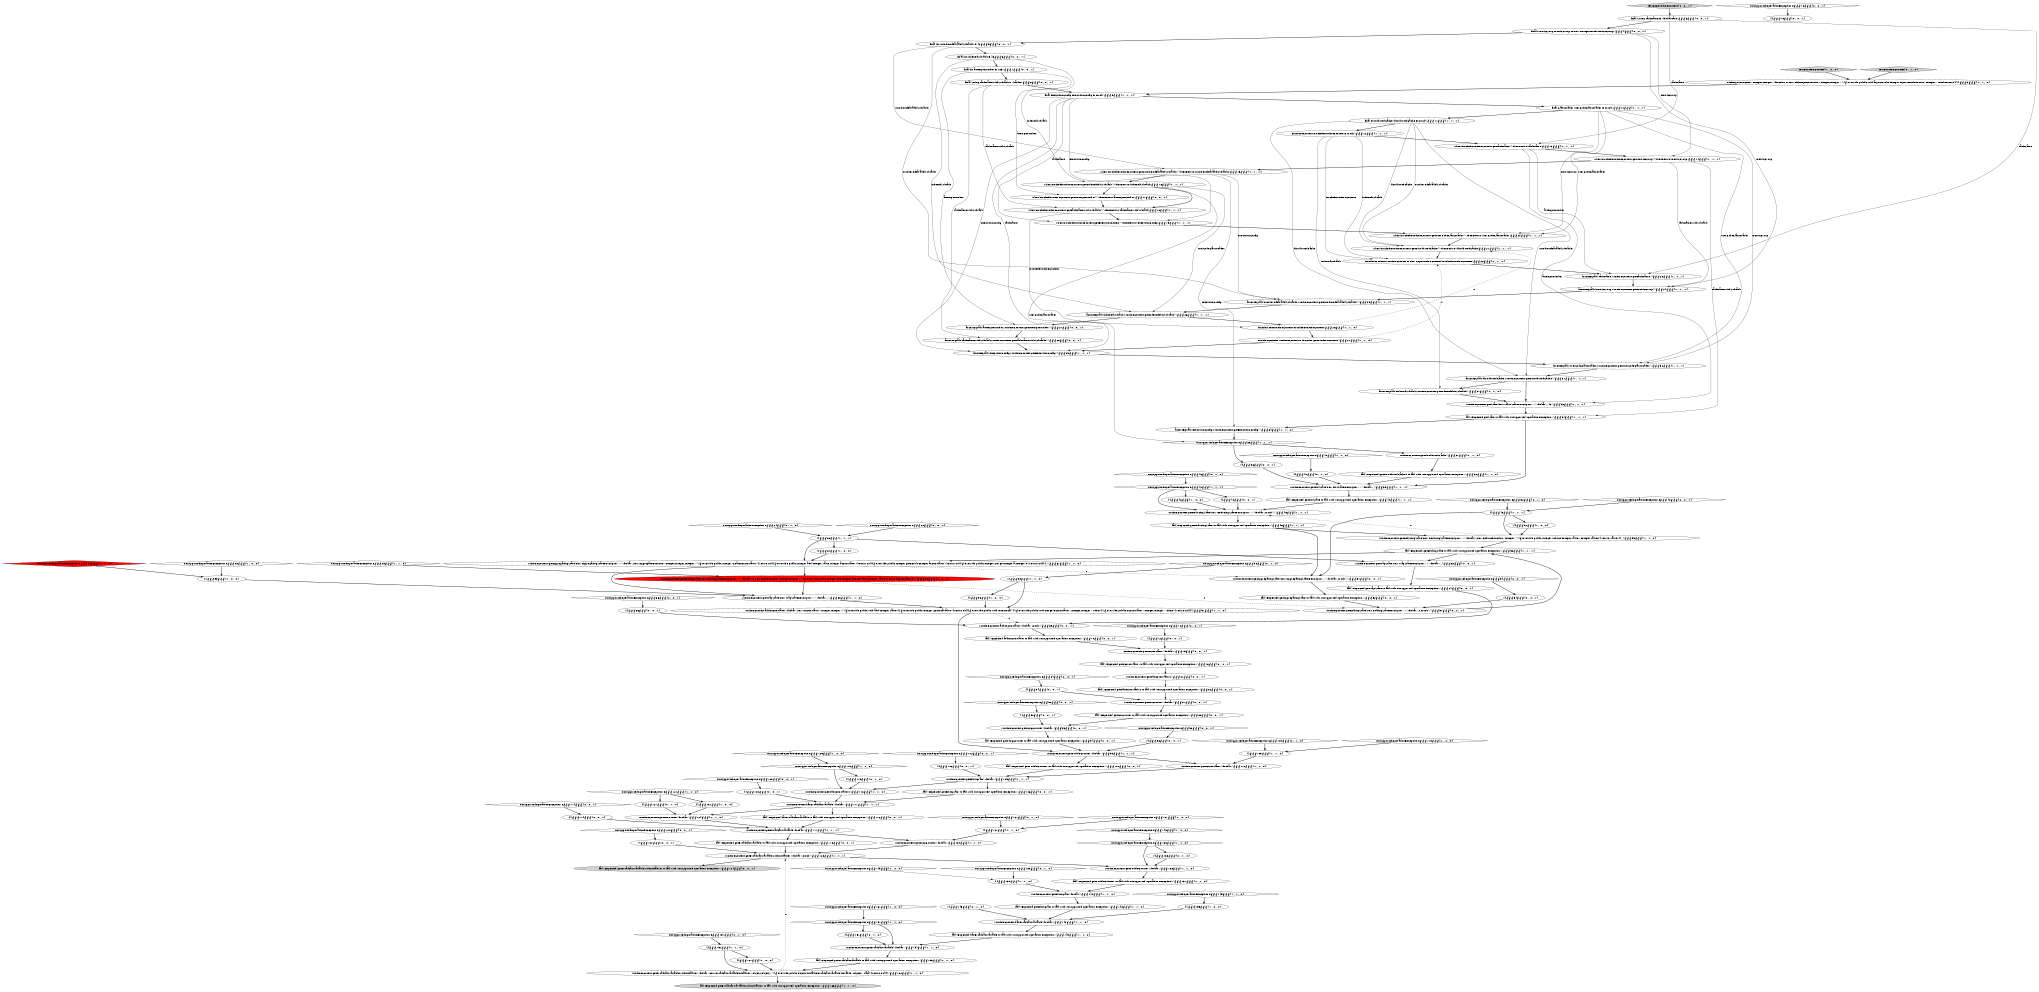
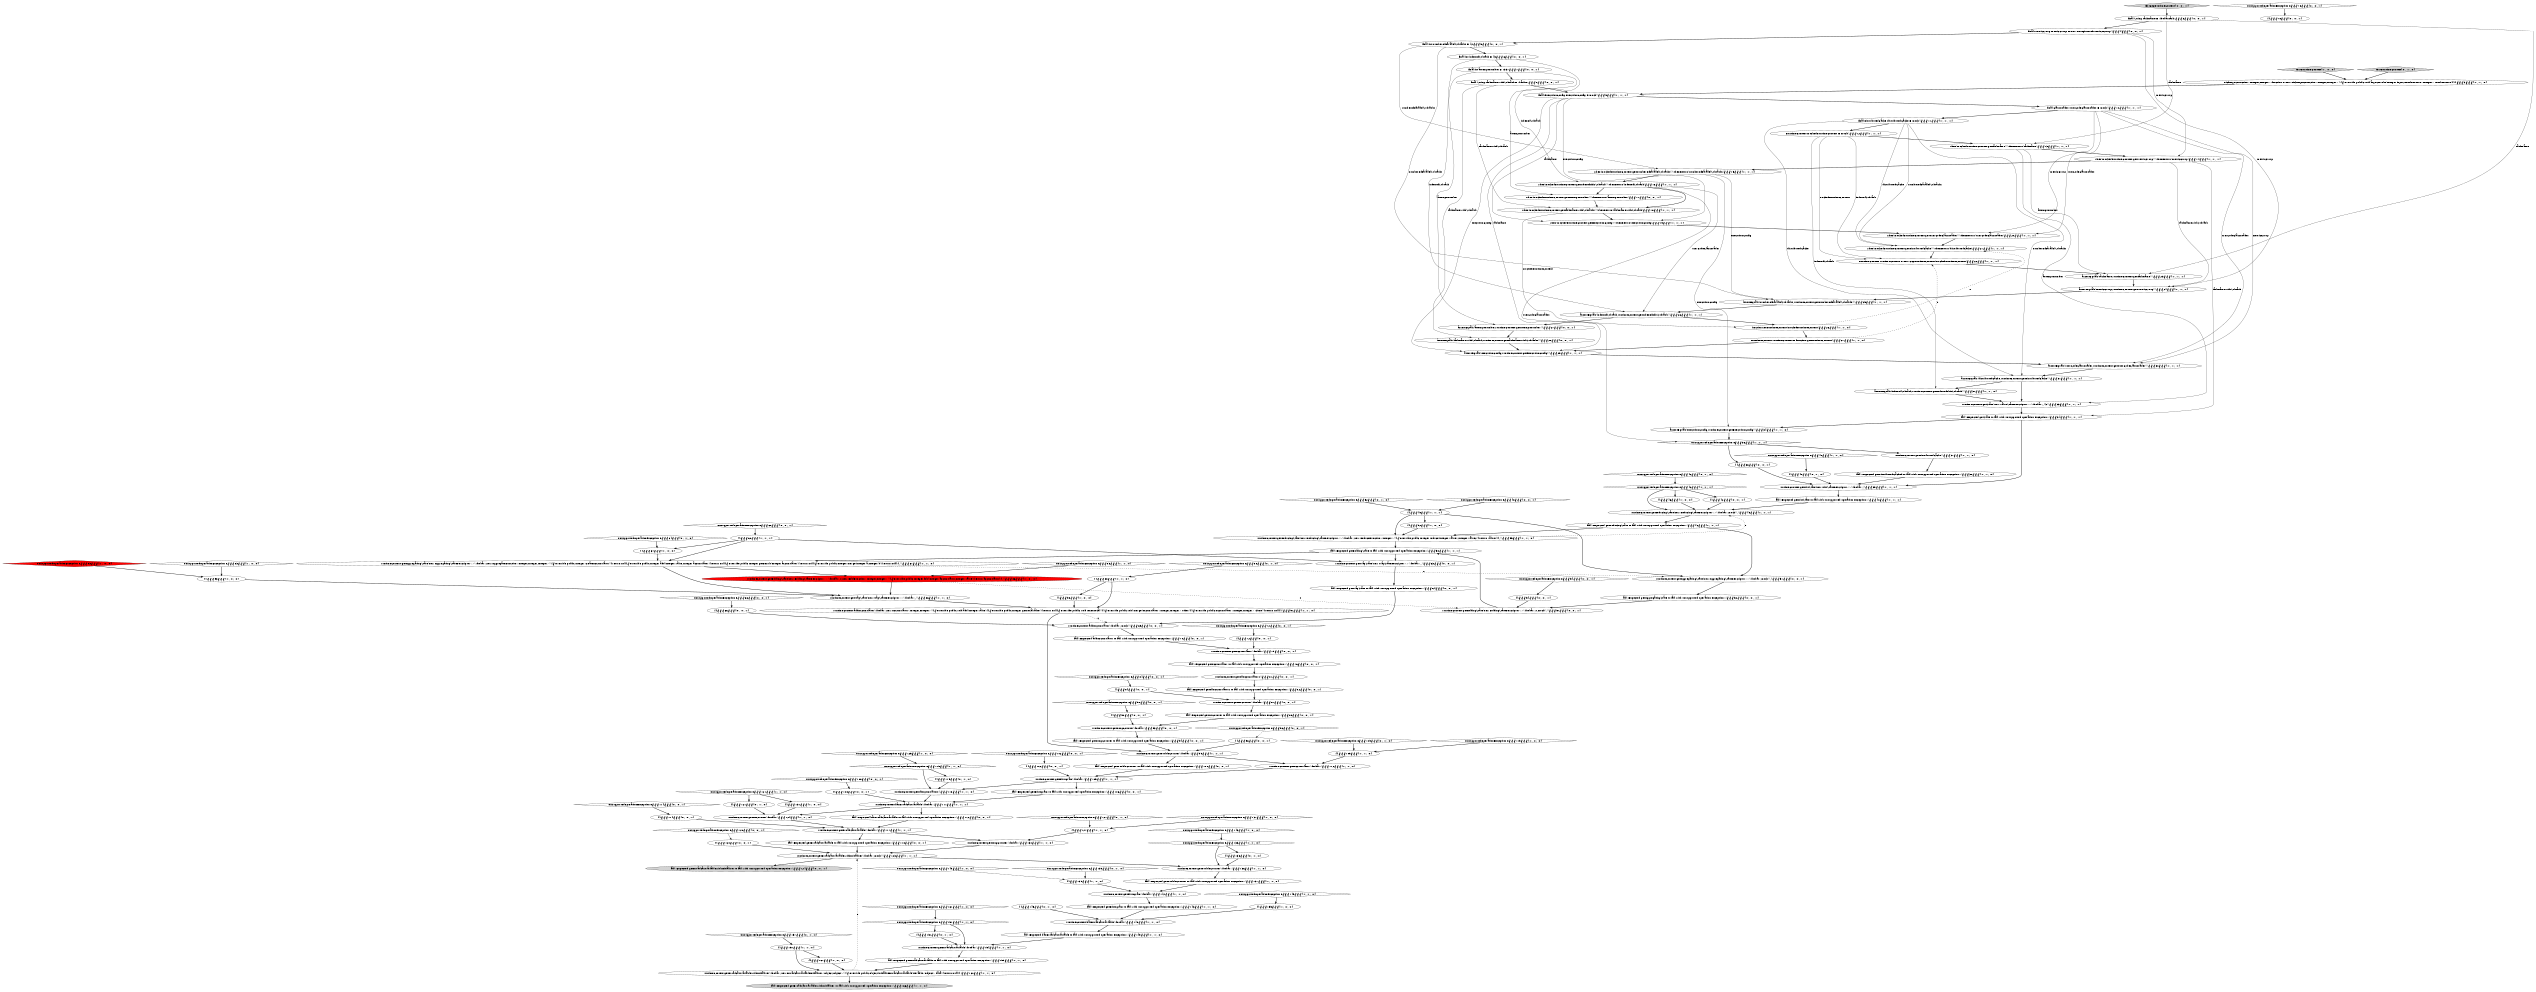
(796, 532) -> (656, 544)
(1171, 734) -> (1260, 734)
(654, 836) -> (729, 836)
